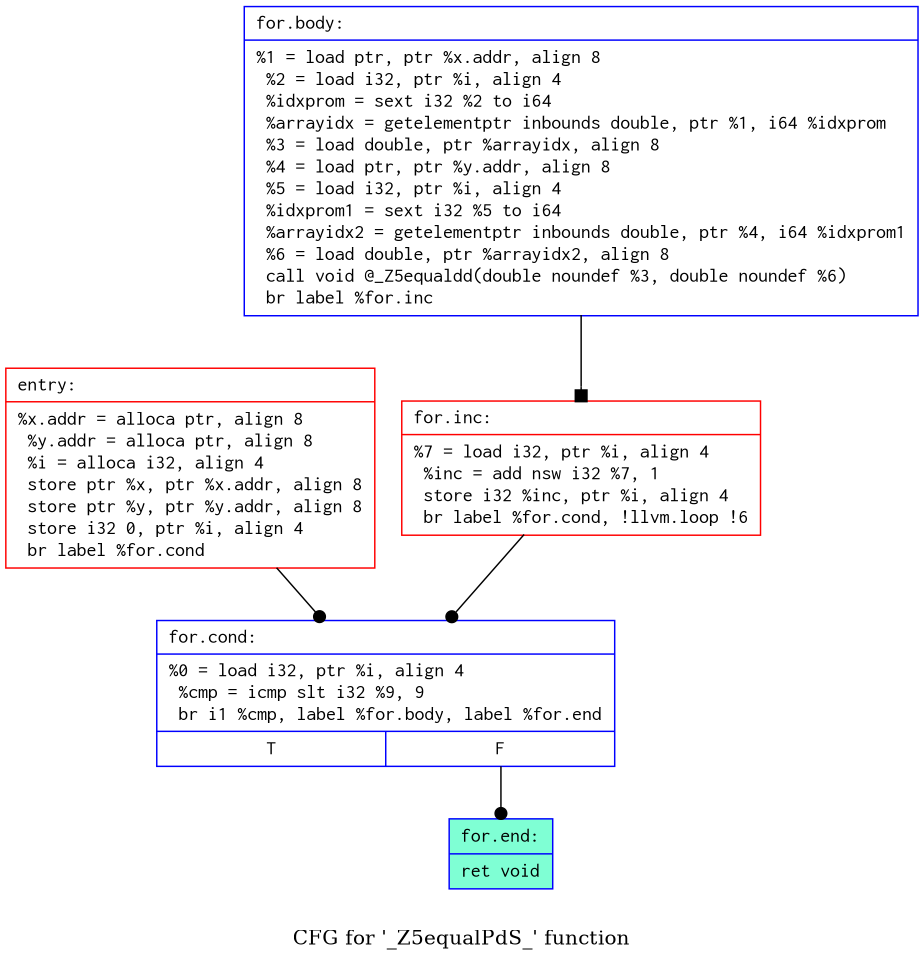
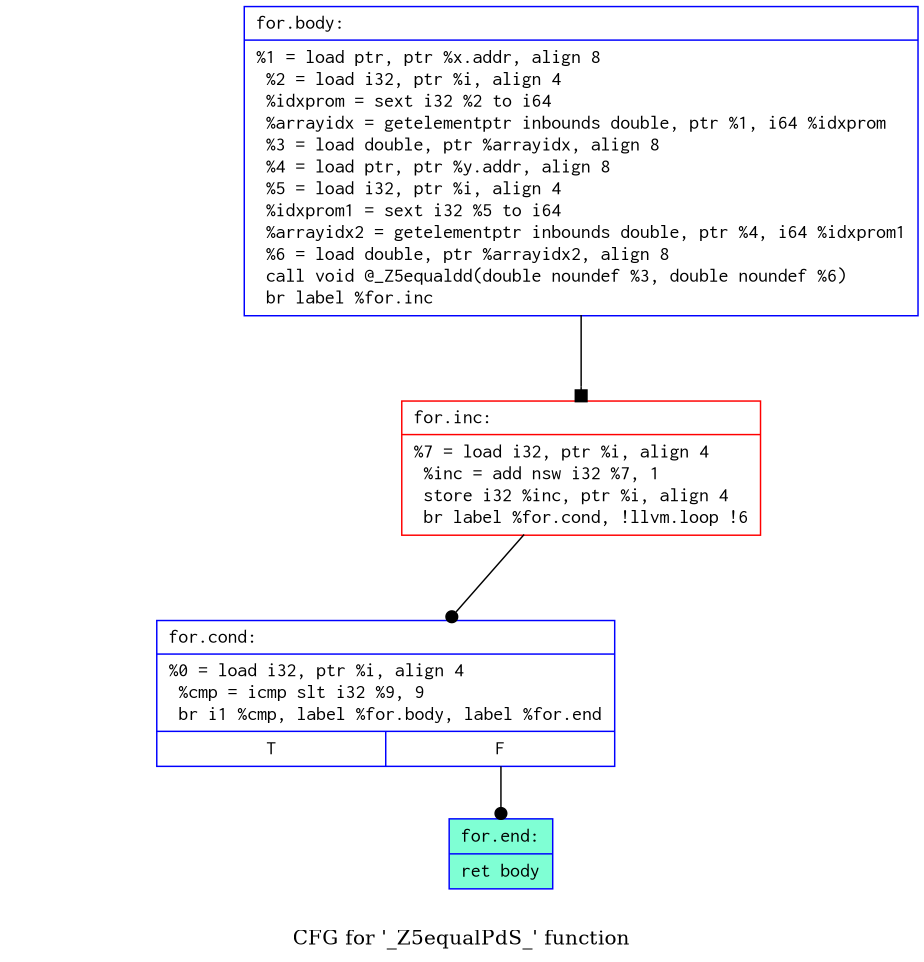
(190, 468) -> none
(501, 871) -> (501, 871)
